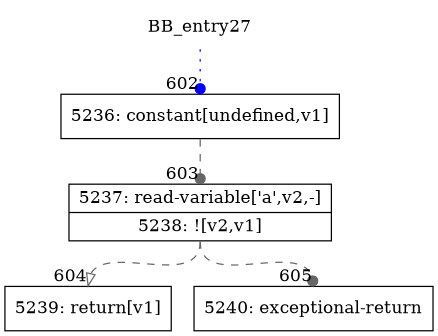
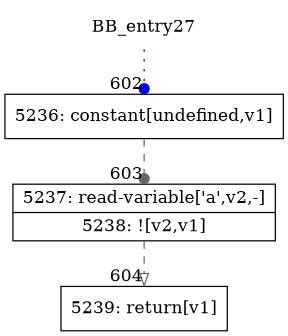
(314, 309) -> none
